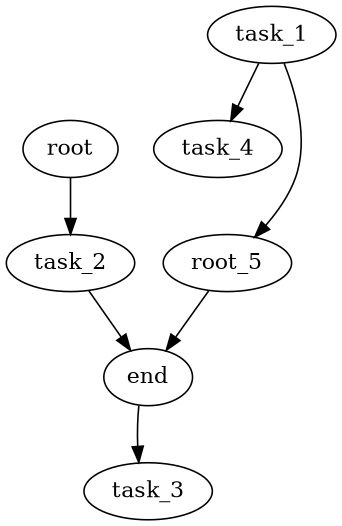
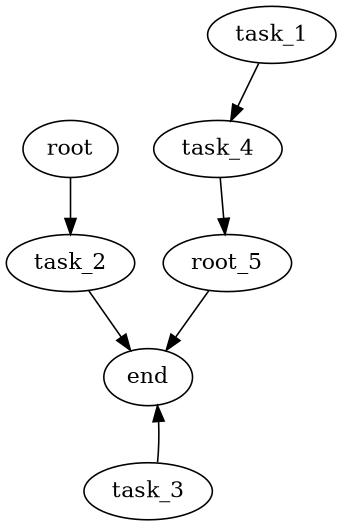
(301, 148) -> (222, 198)
(138, 426) -> (159, 442)
